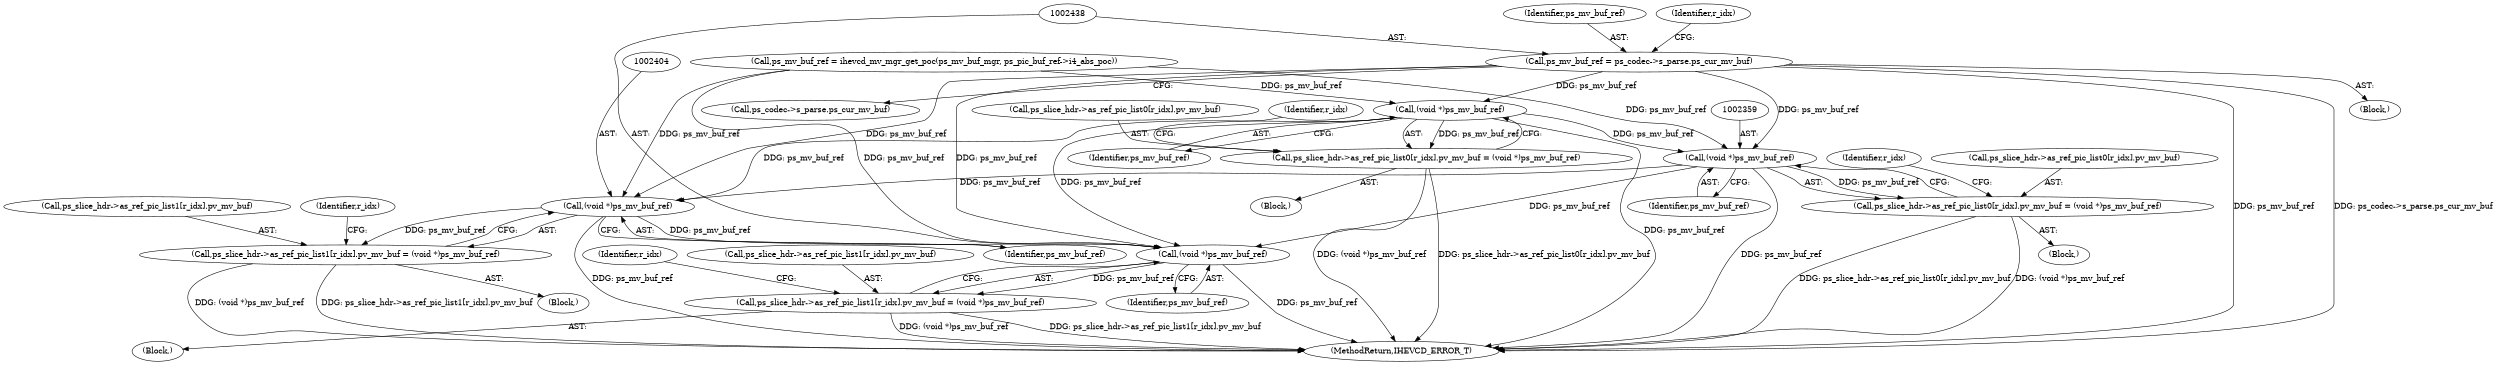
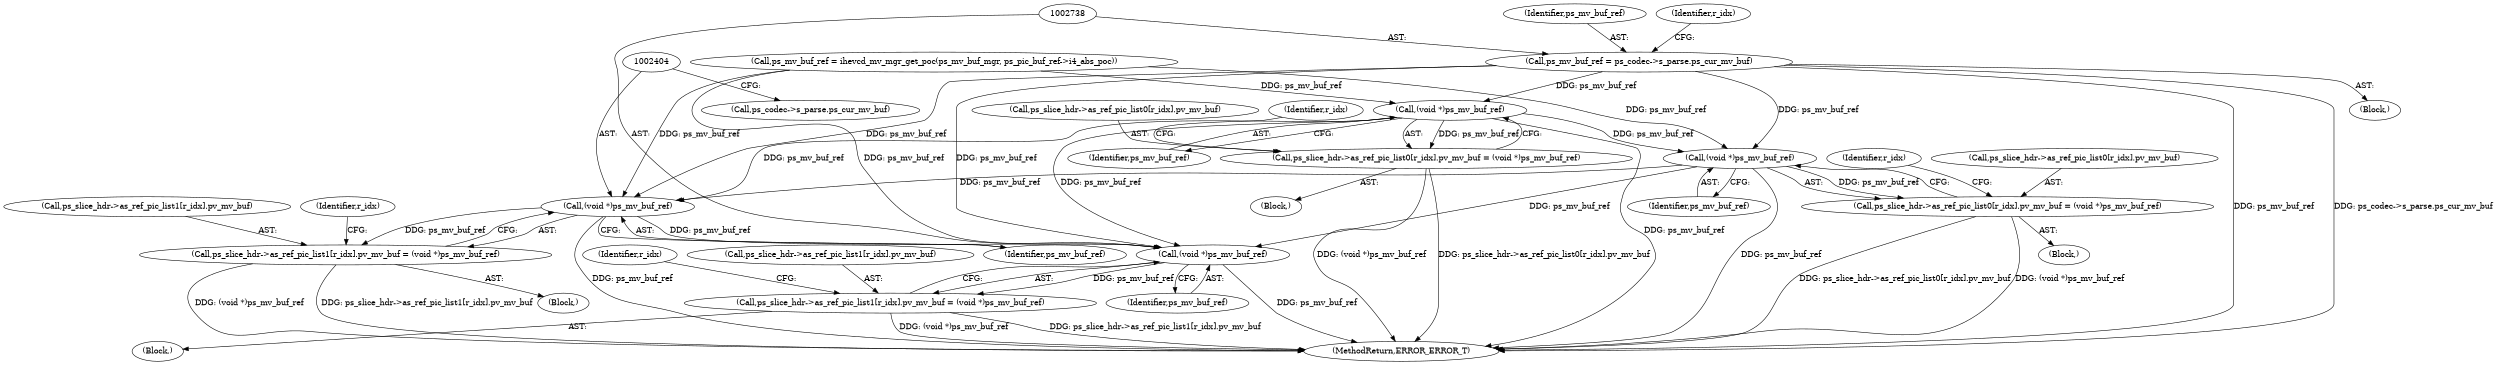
(1068, 14) -> (1068, 14)
(1196, 80) -> (731, 86)
(1740, 110) -> none
(1401, 351) -> (1401, 351)
